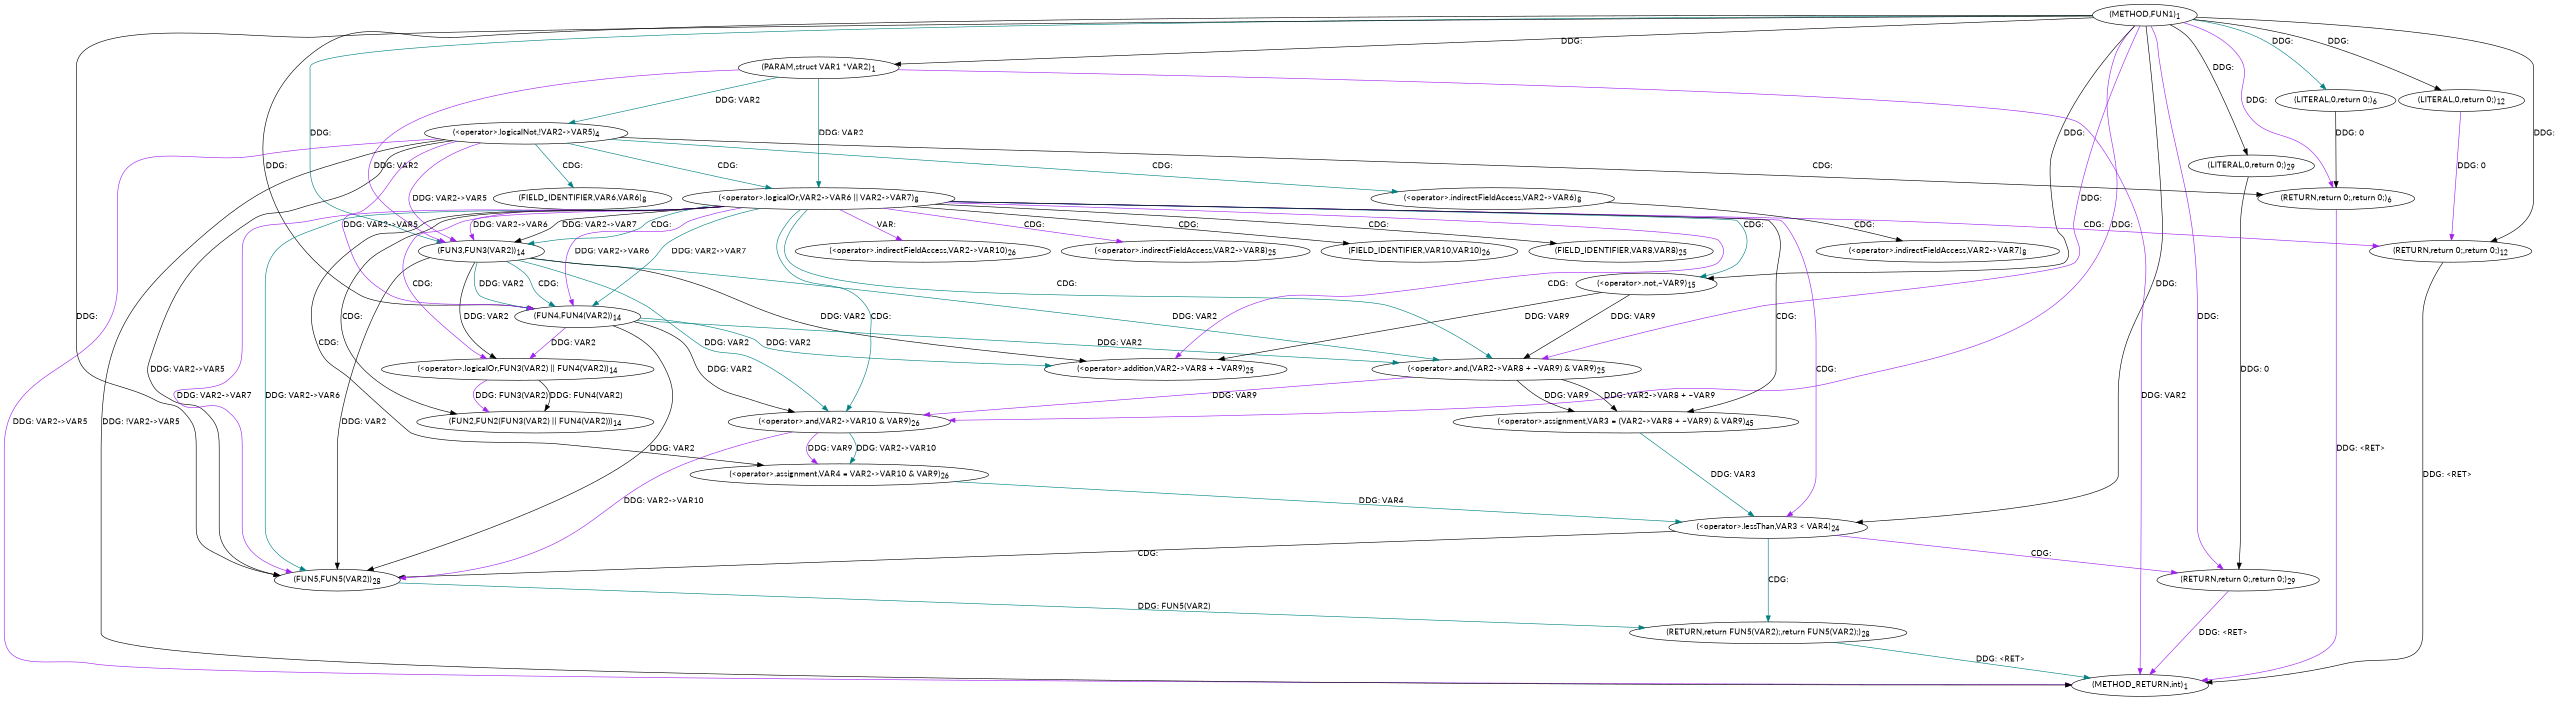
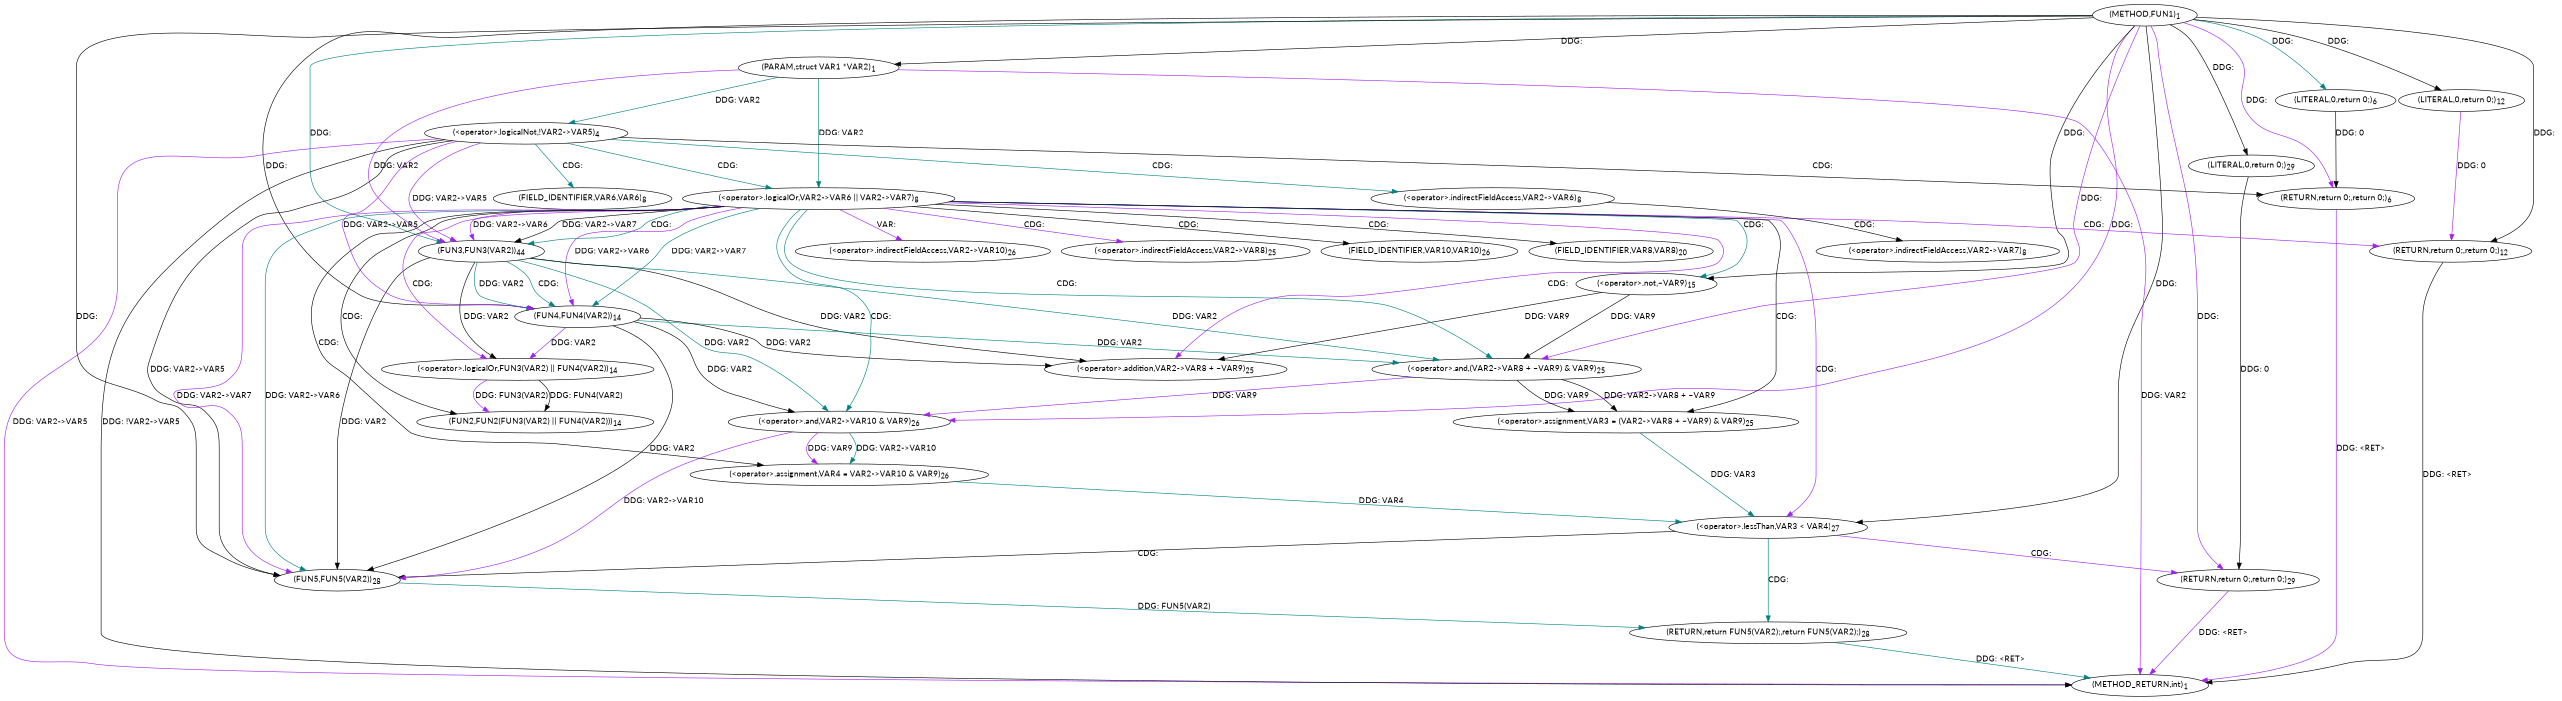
(521, 250) -> (521, 250)
(1683, 250) -> (1683, 250)
(840, 356) -> (840, 356)
(1750, 421) -> (1750, 421)
(1835, 527) -> (1835, 527)
